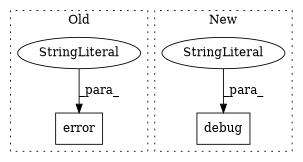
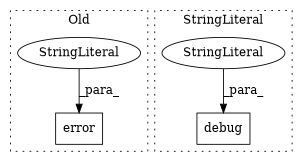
(223, 20) -> (223, 20)
